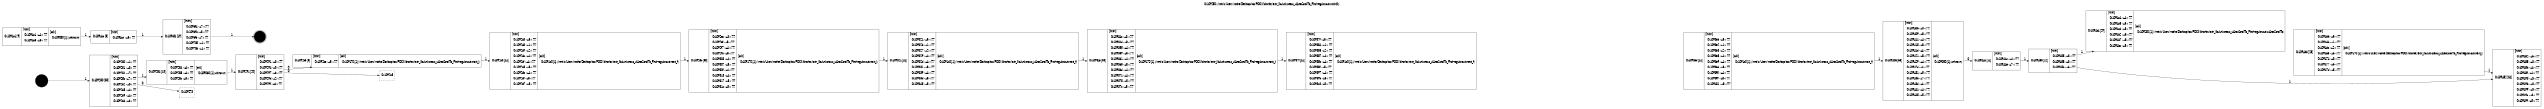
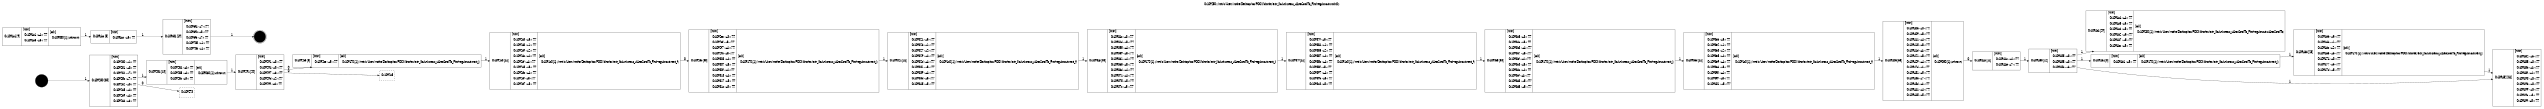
(685, 60) -> (685, 60)
none -> (1580, 61)
none -> (2185, 61)
